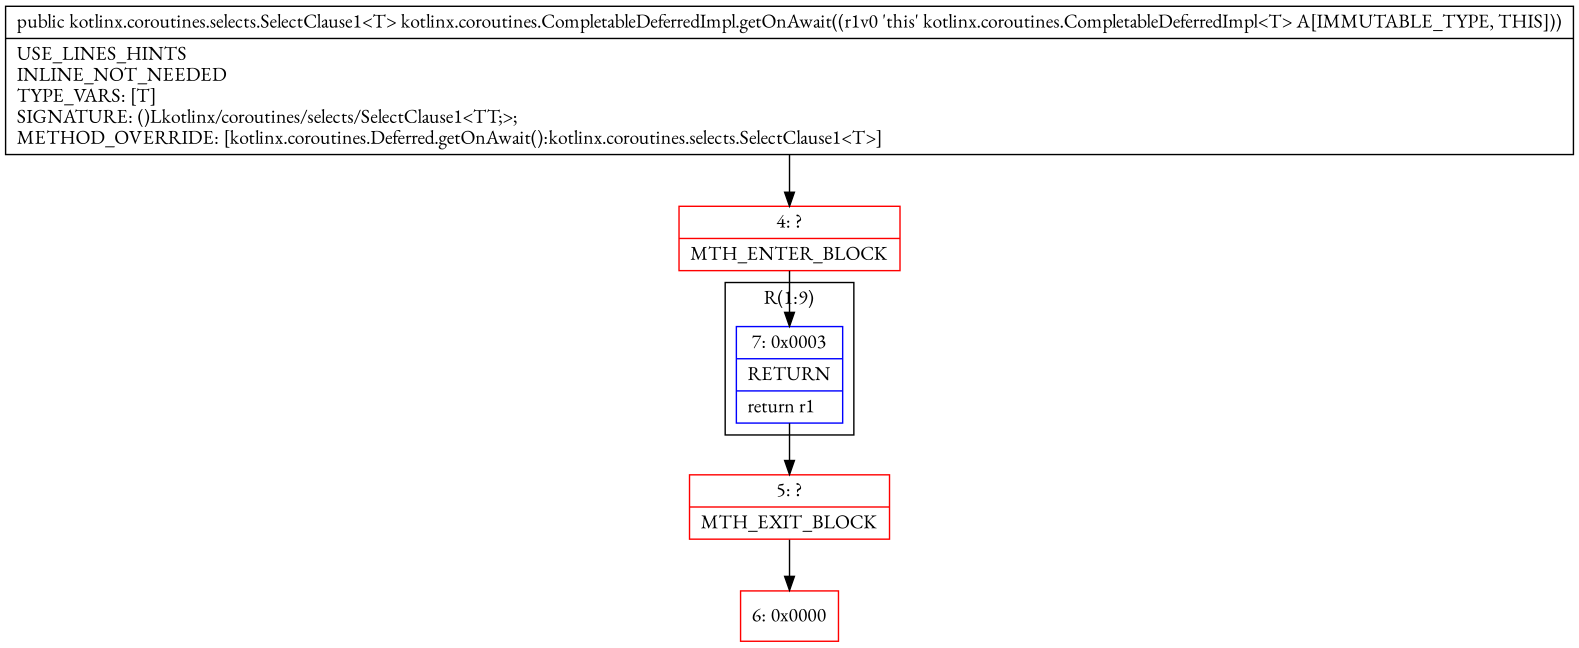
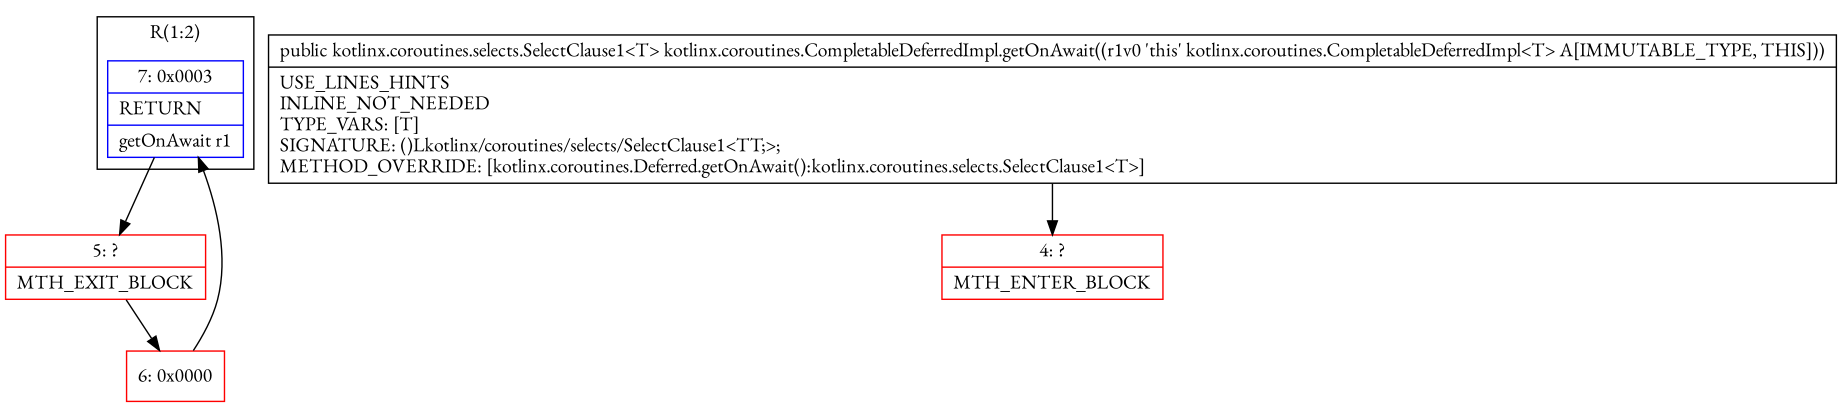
(790, 292) -> (222, 263)
(790, 299) -> (176, 33)
(782, 406) -> (176, 141)
